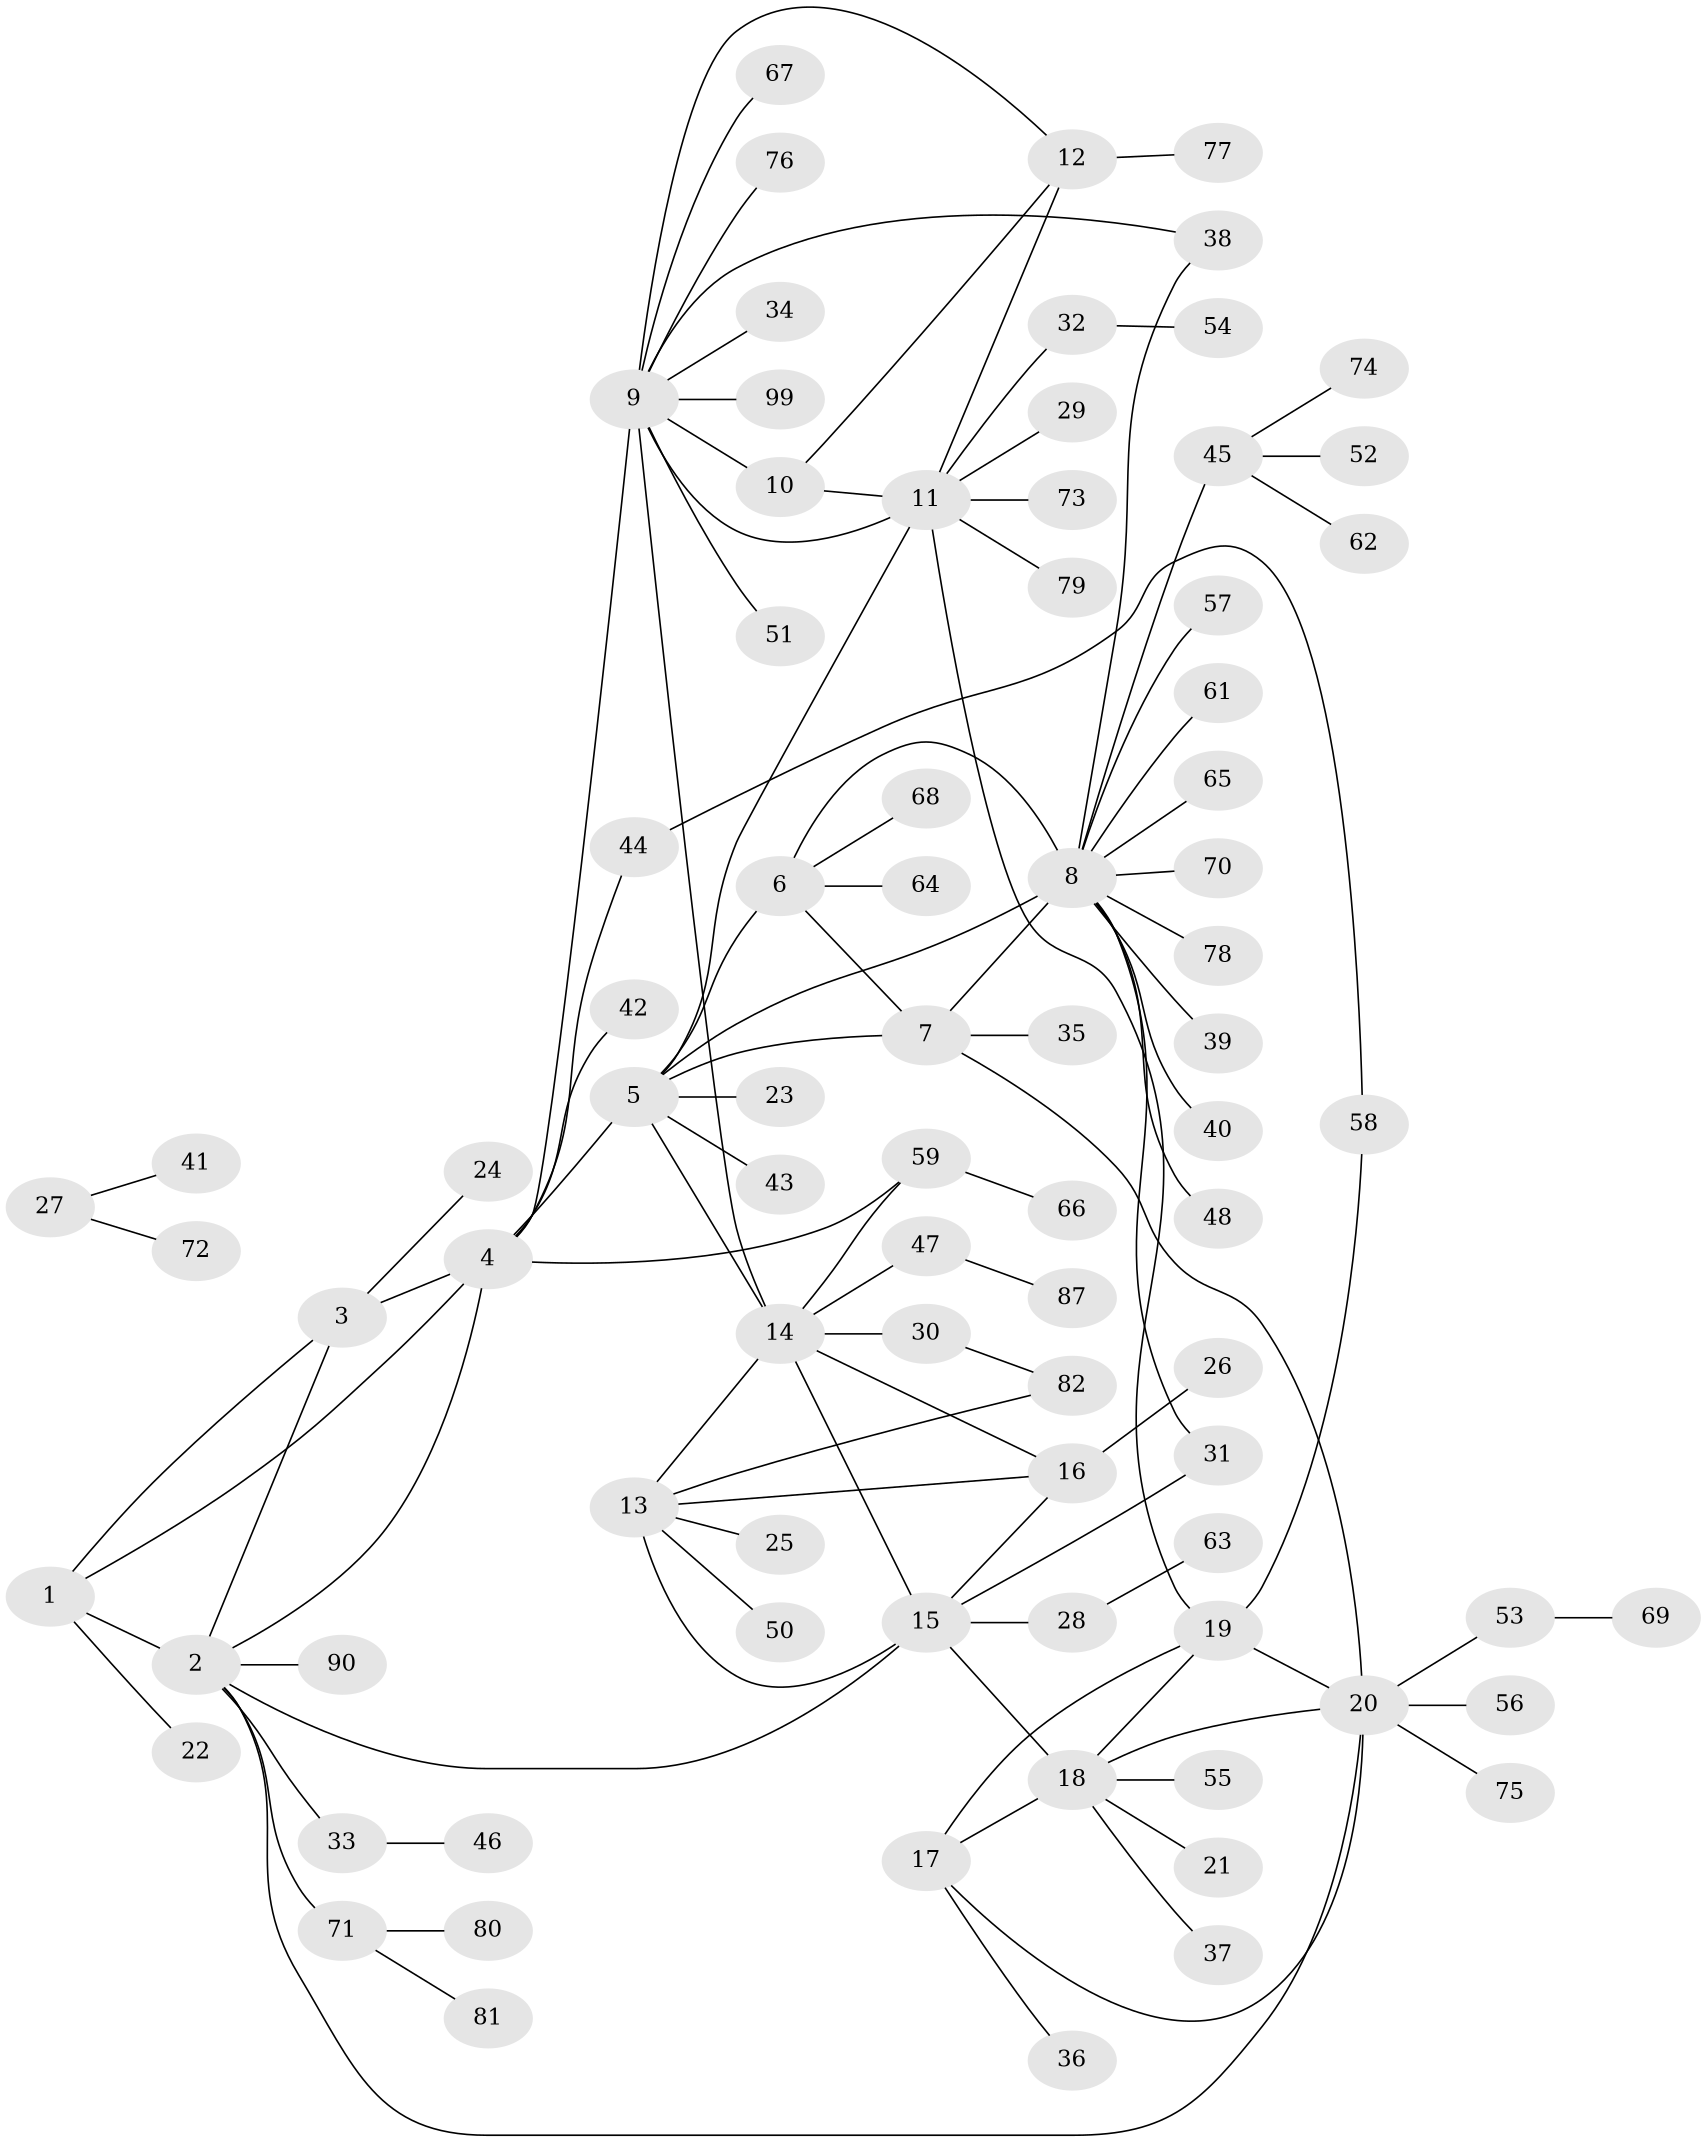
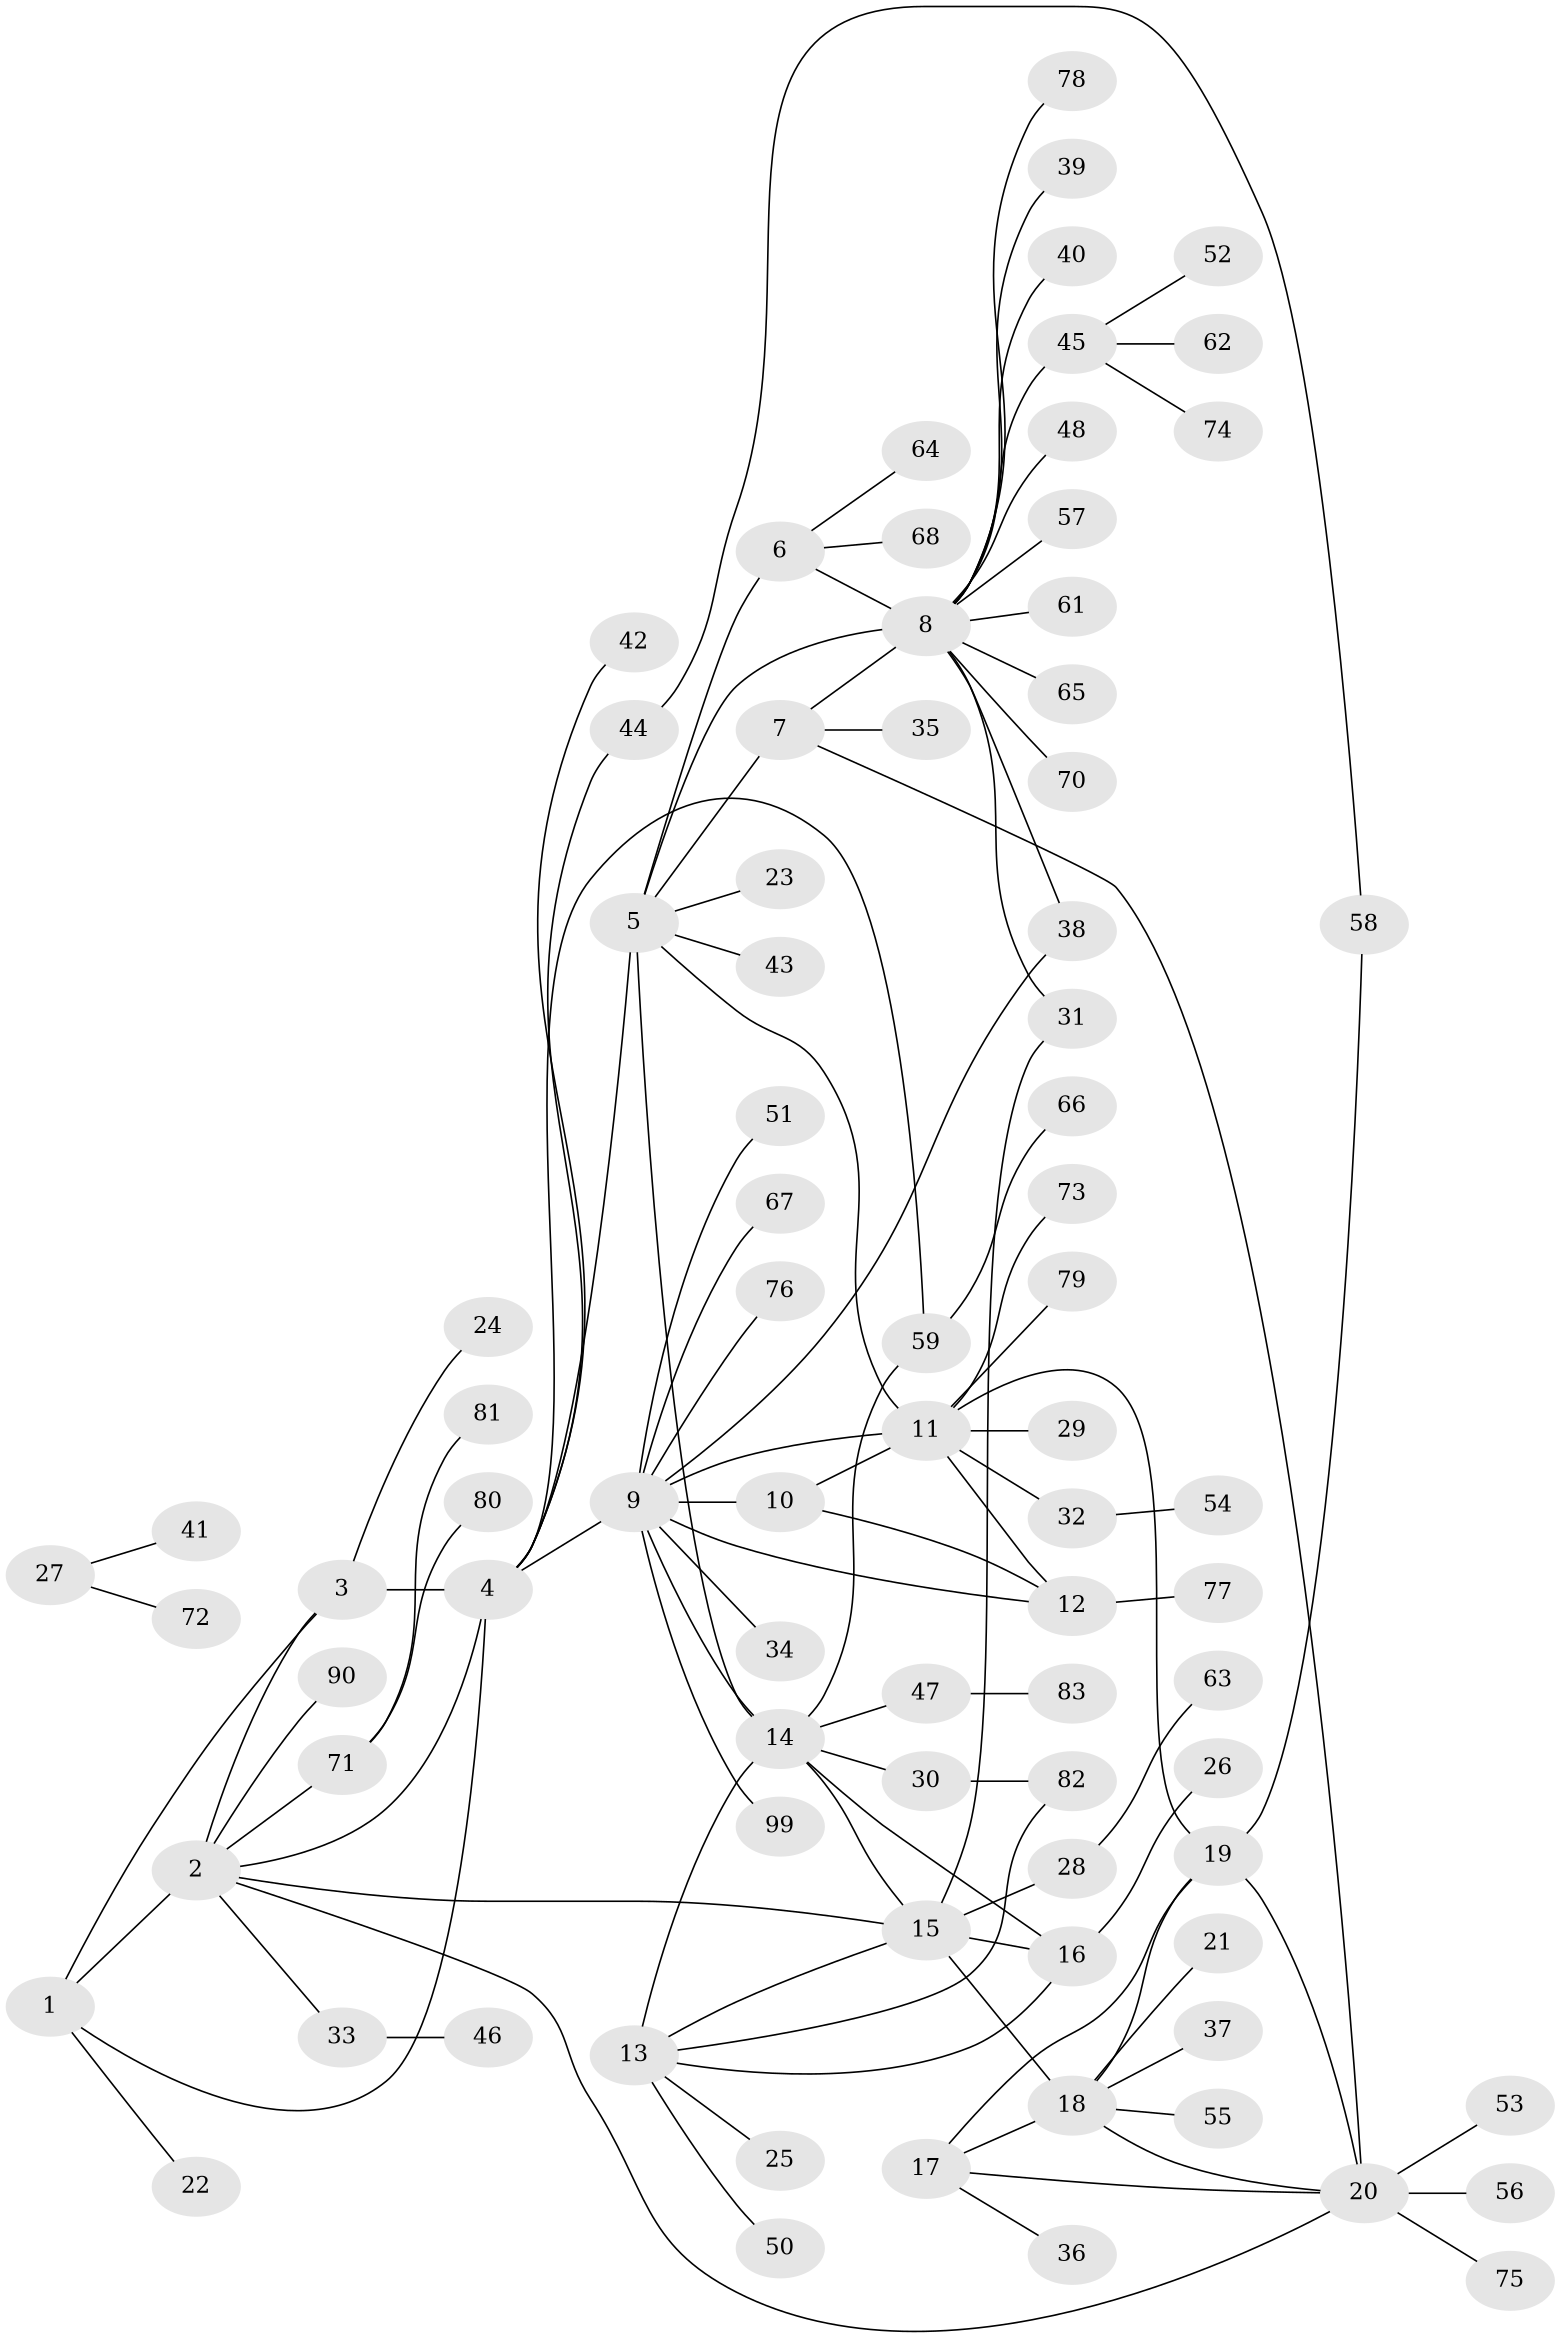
(854, 961) -> none
(1072, 1298) -> (1072, 1694)
(1656, 1618) -> none
